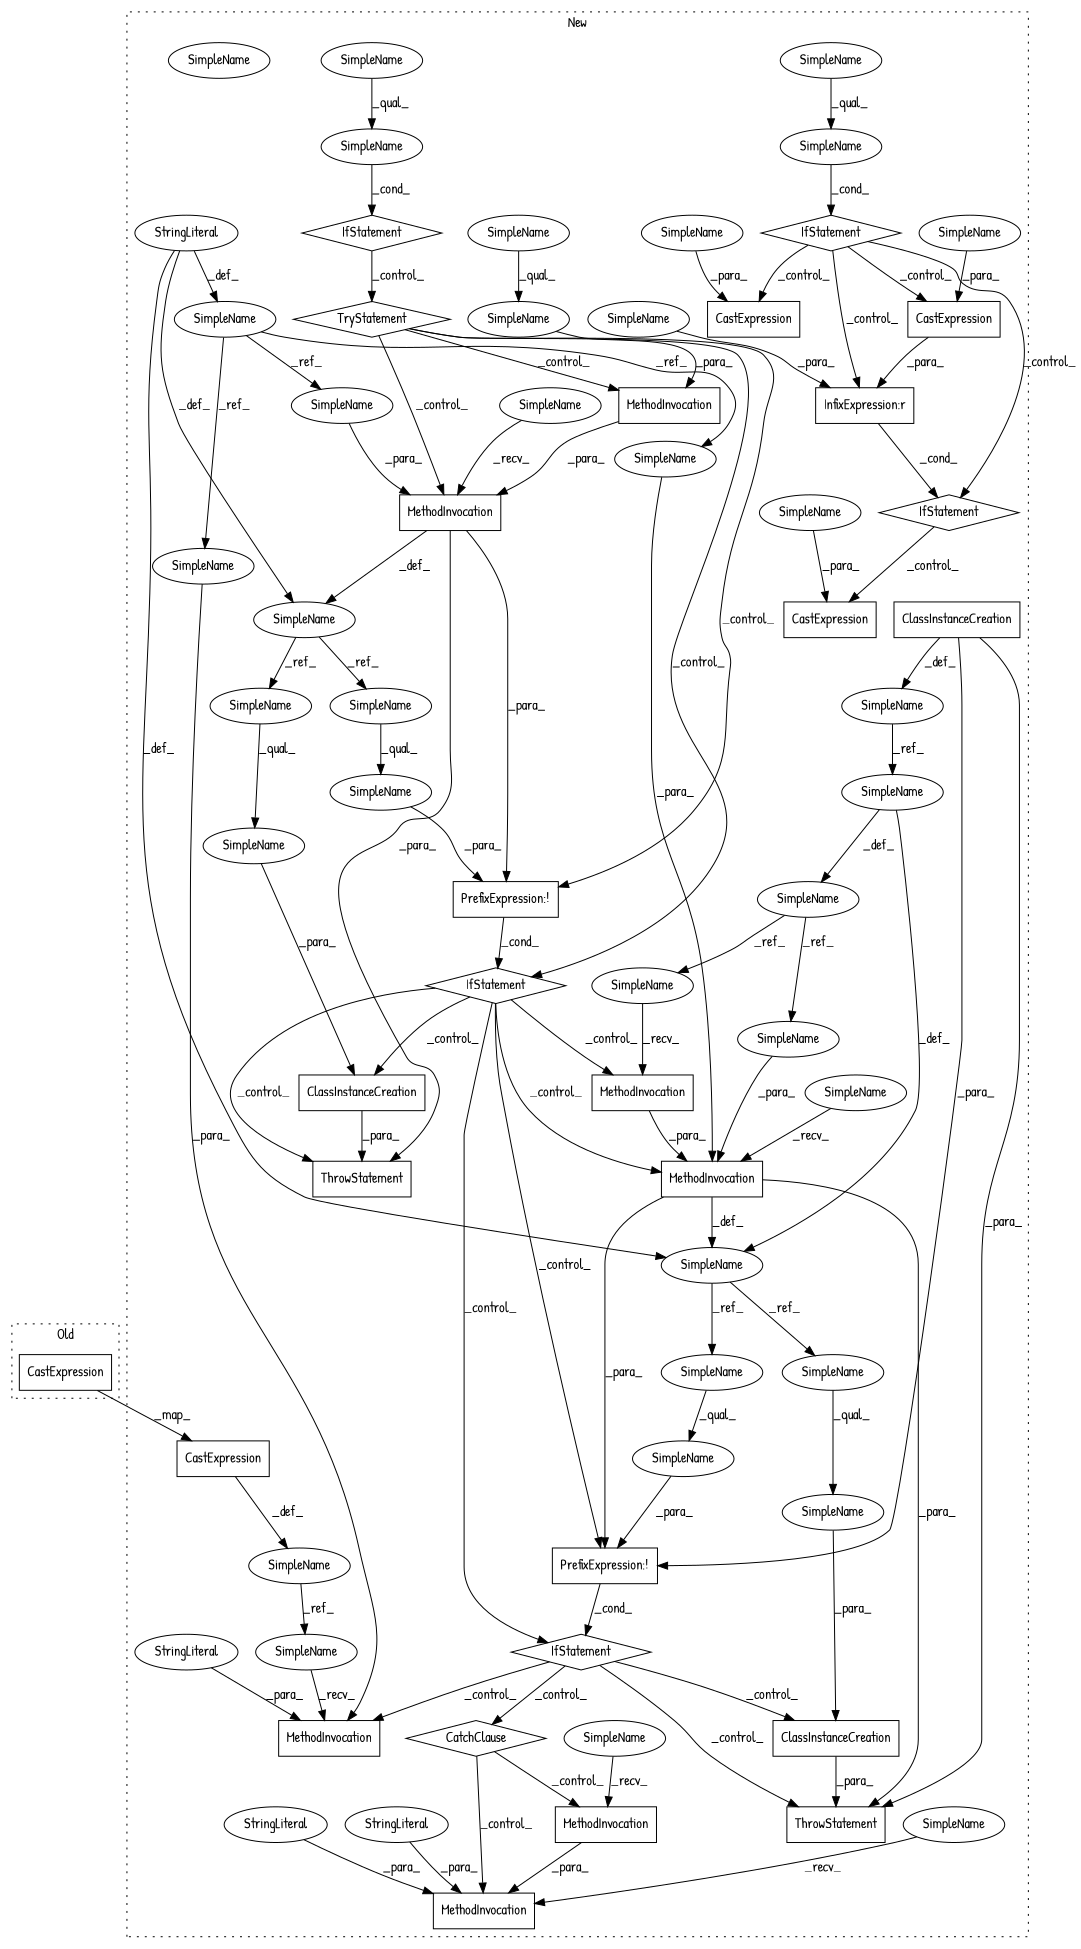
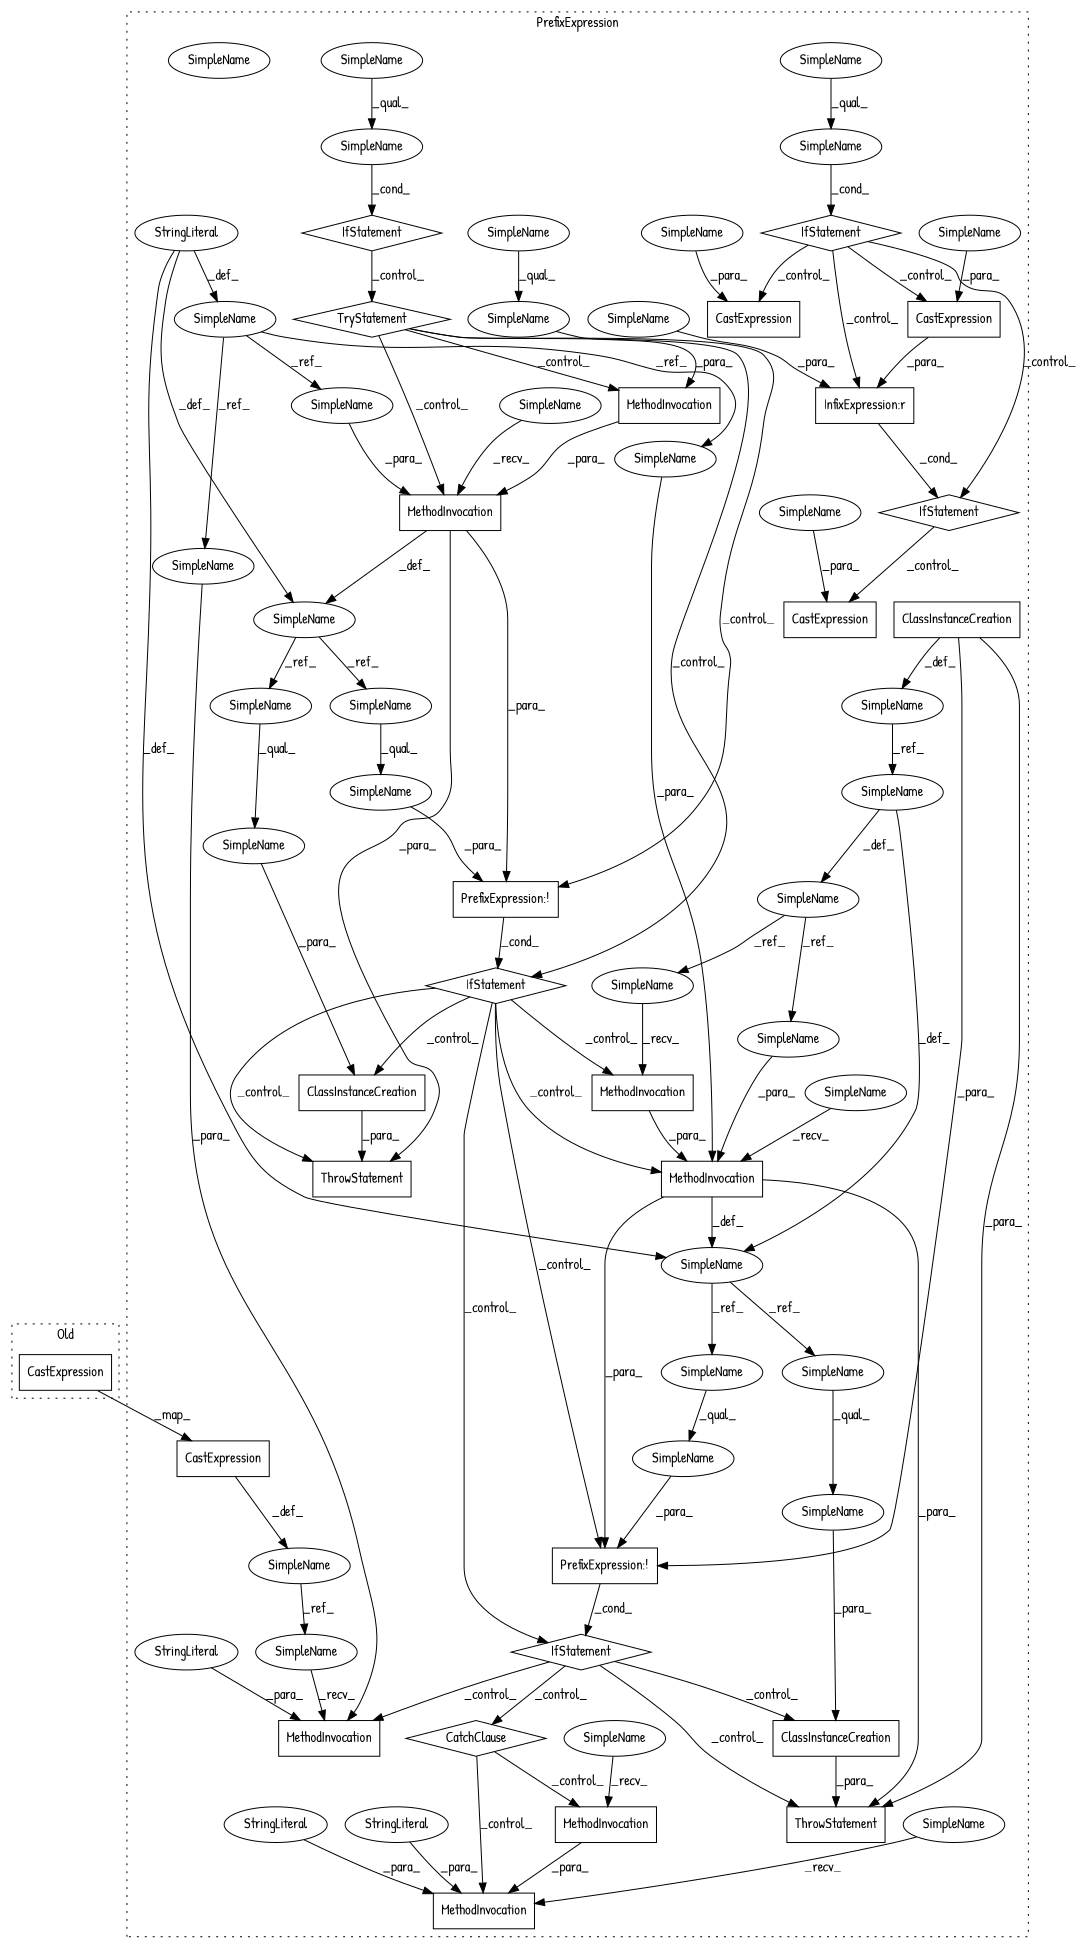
(578, 23) -> (578, 23)
